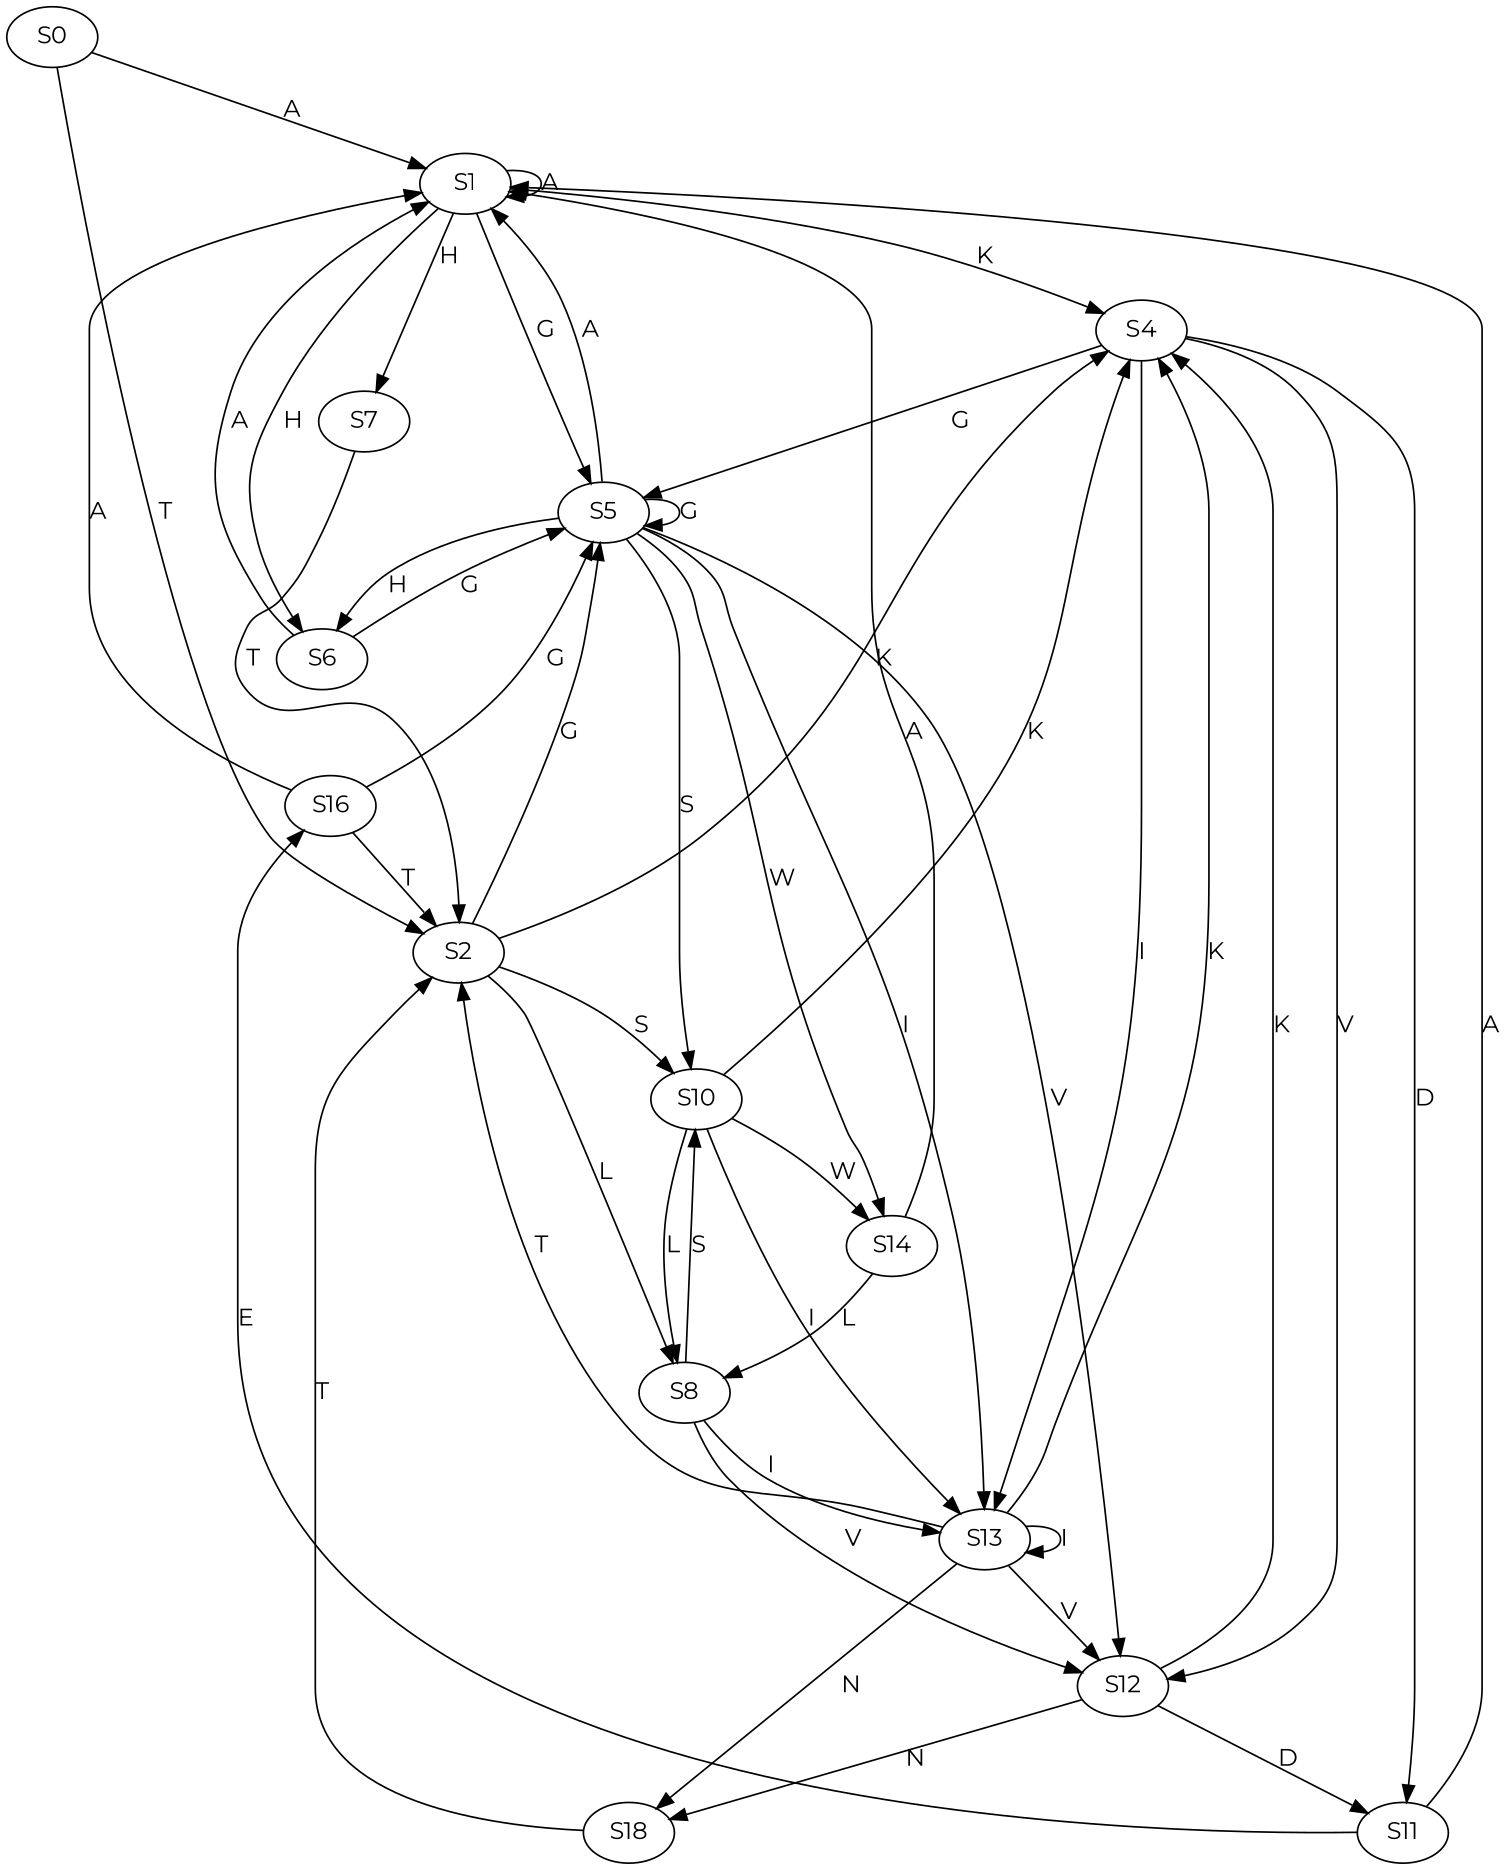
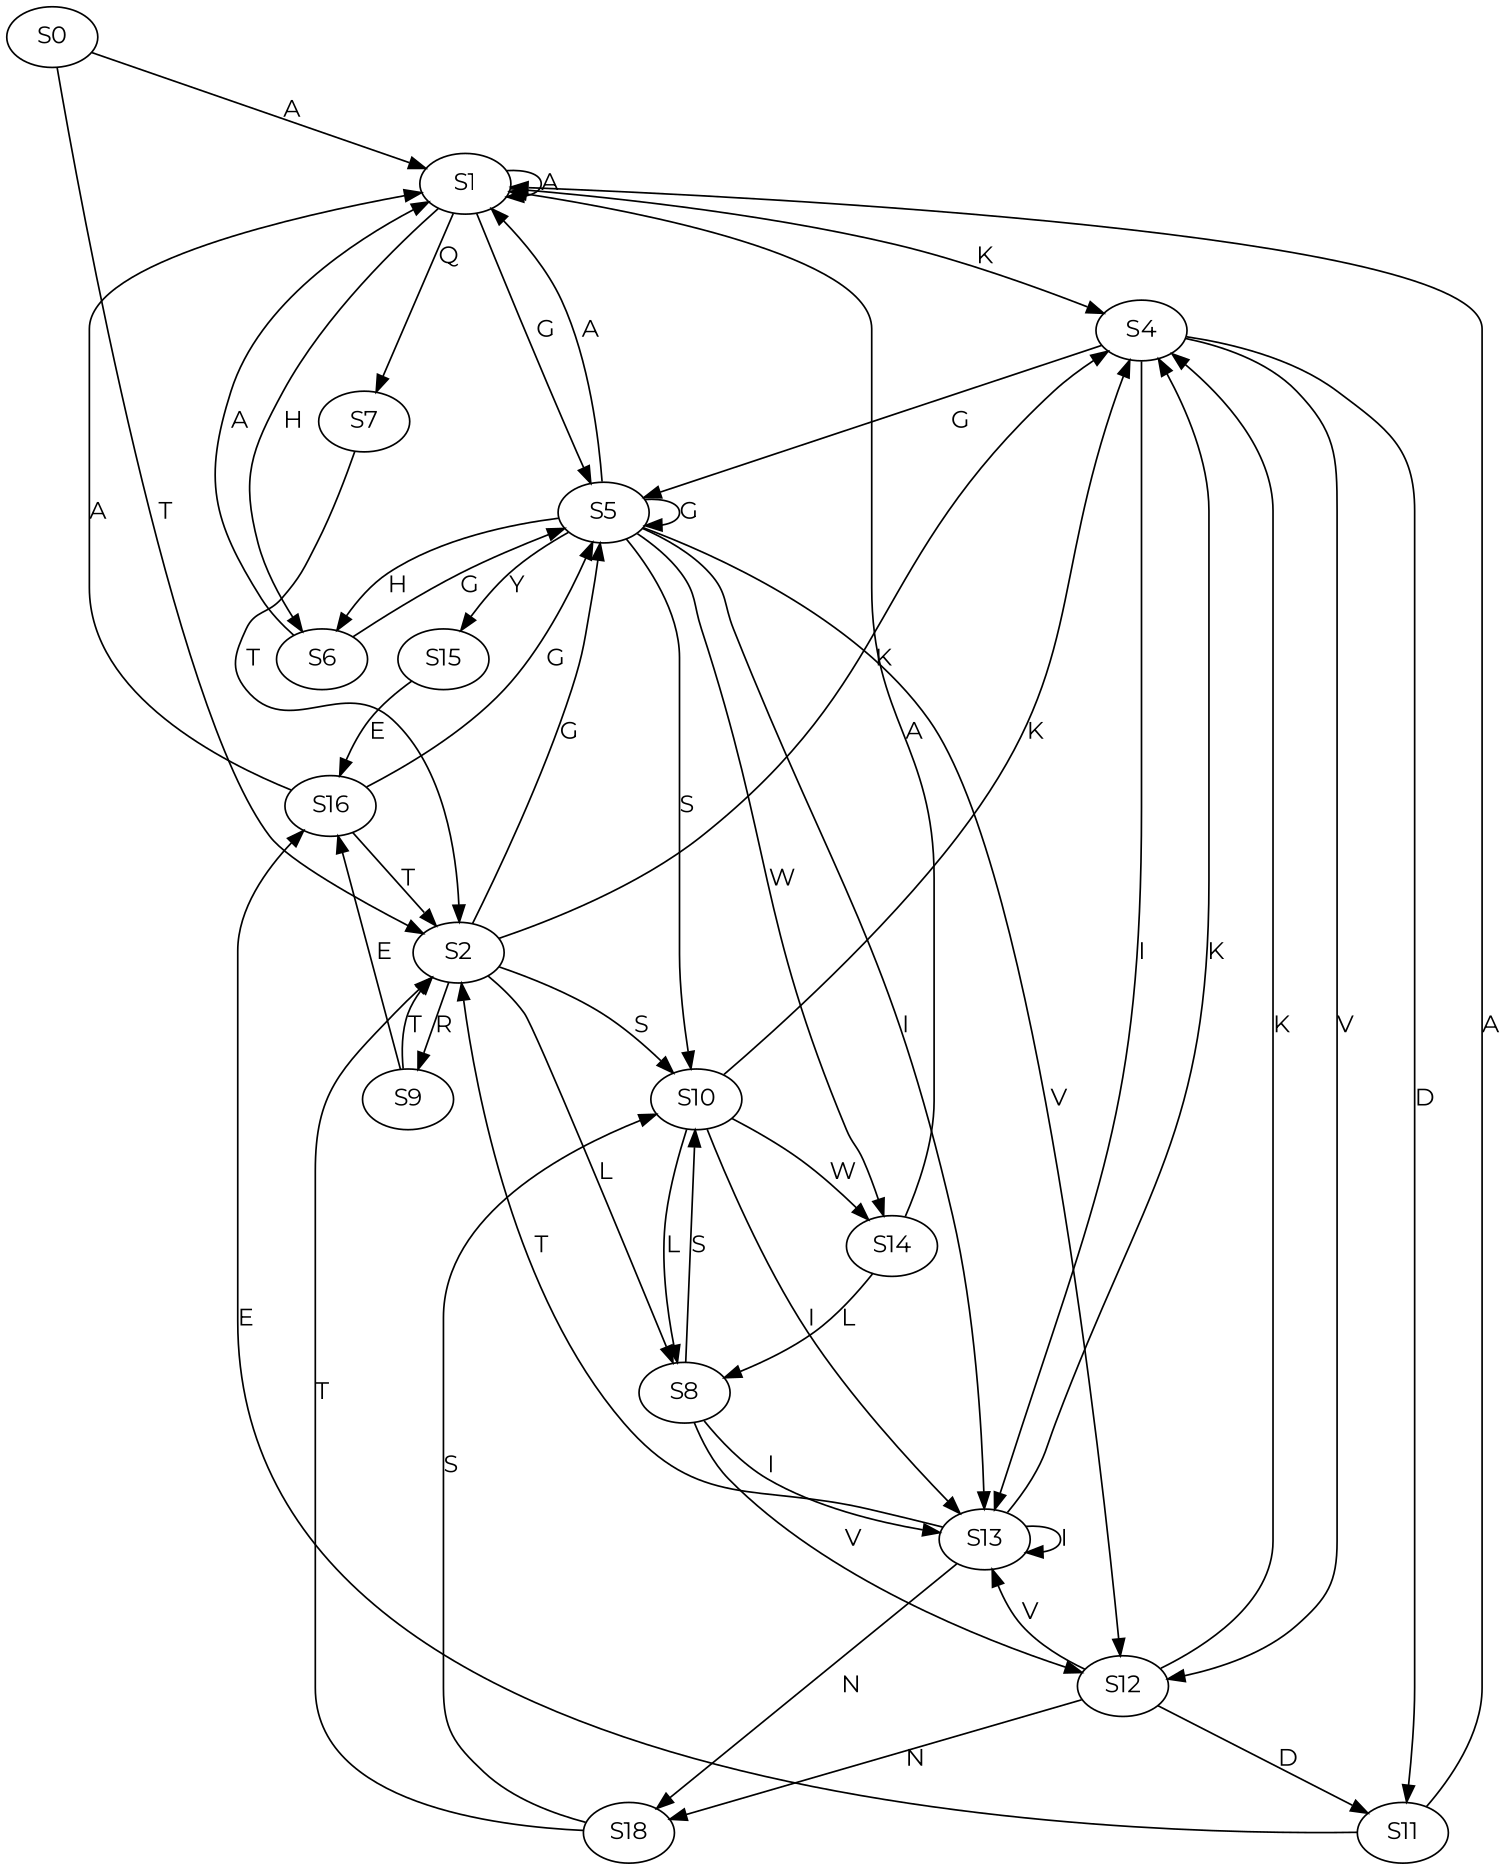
(449, 257) -> (449, 257)
none -> (443, 659)
none -> (408, 1099)
none -> (443, 1461)
(1048, 1607) -> (1033, 1636)
